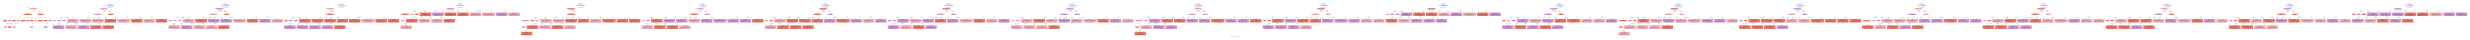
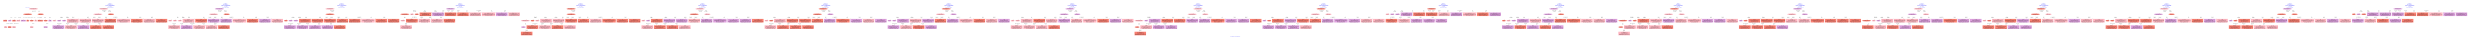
(23, 21) -> (23, 21)
